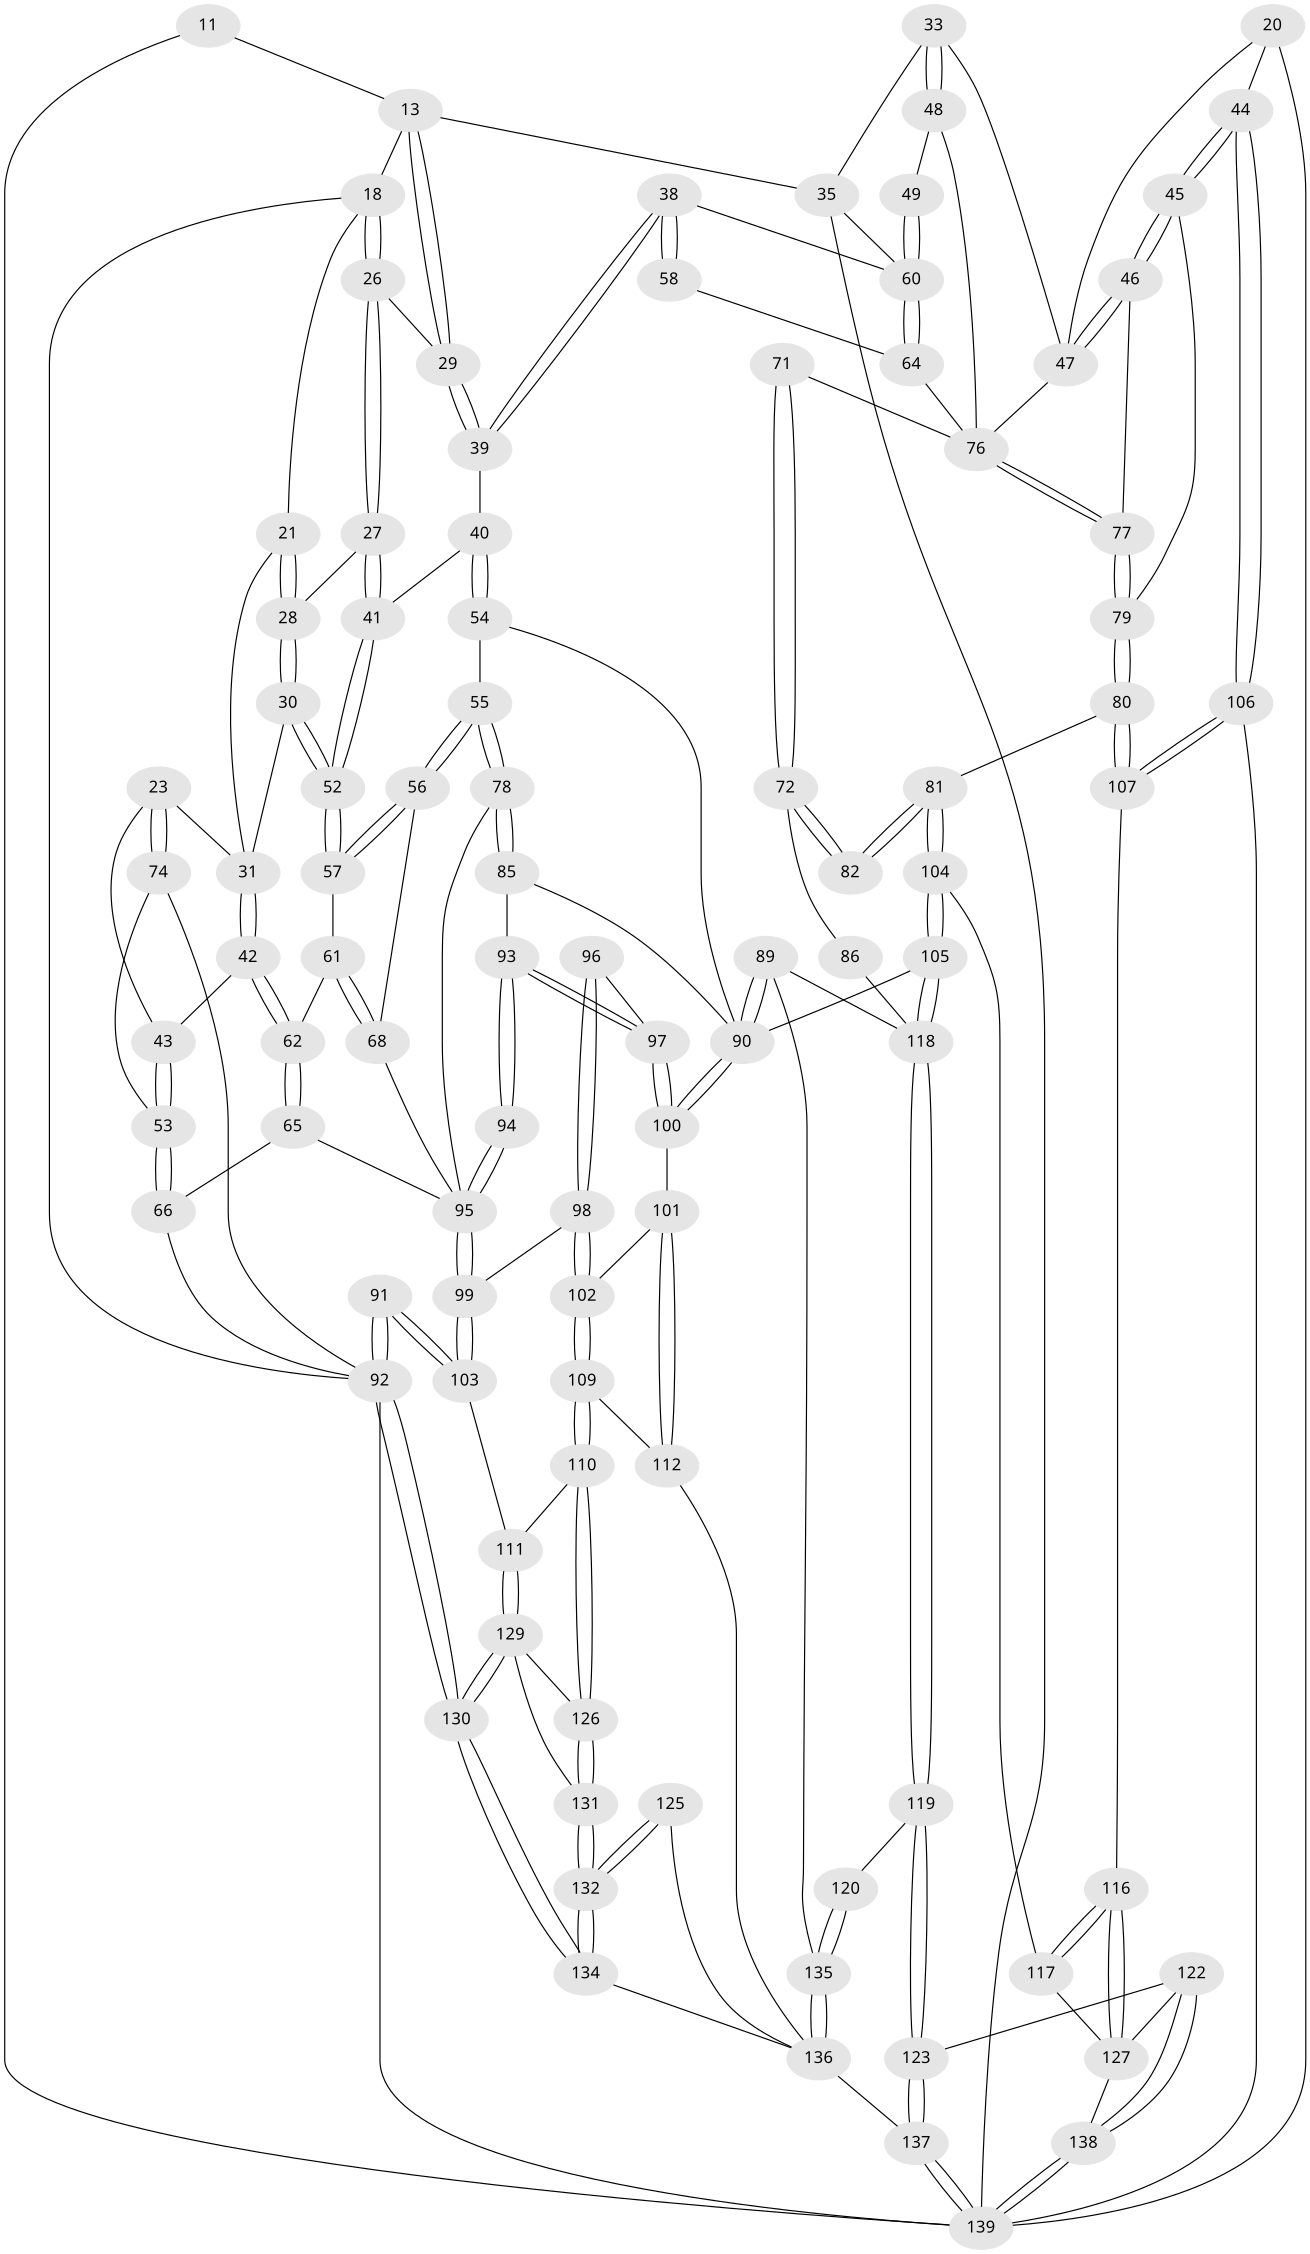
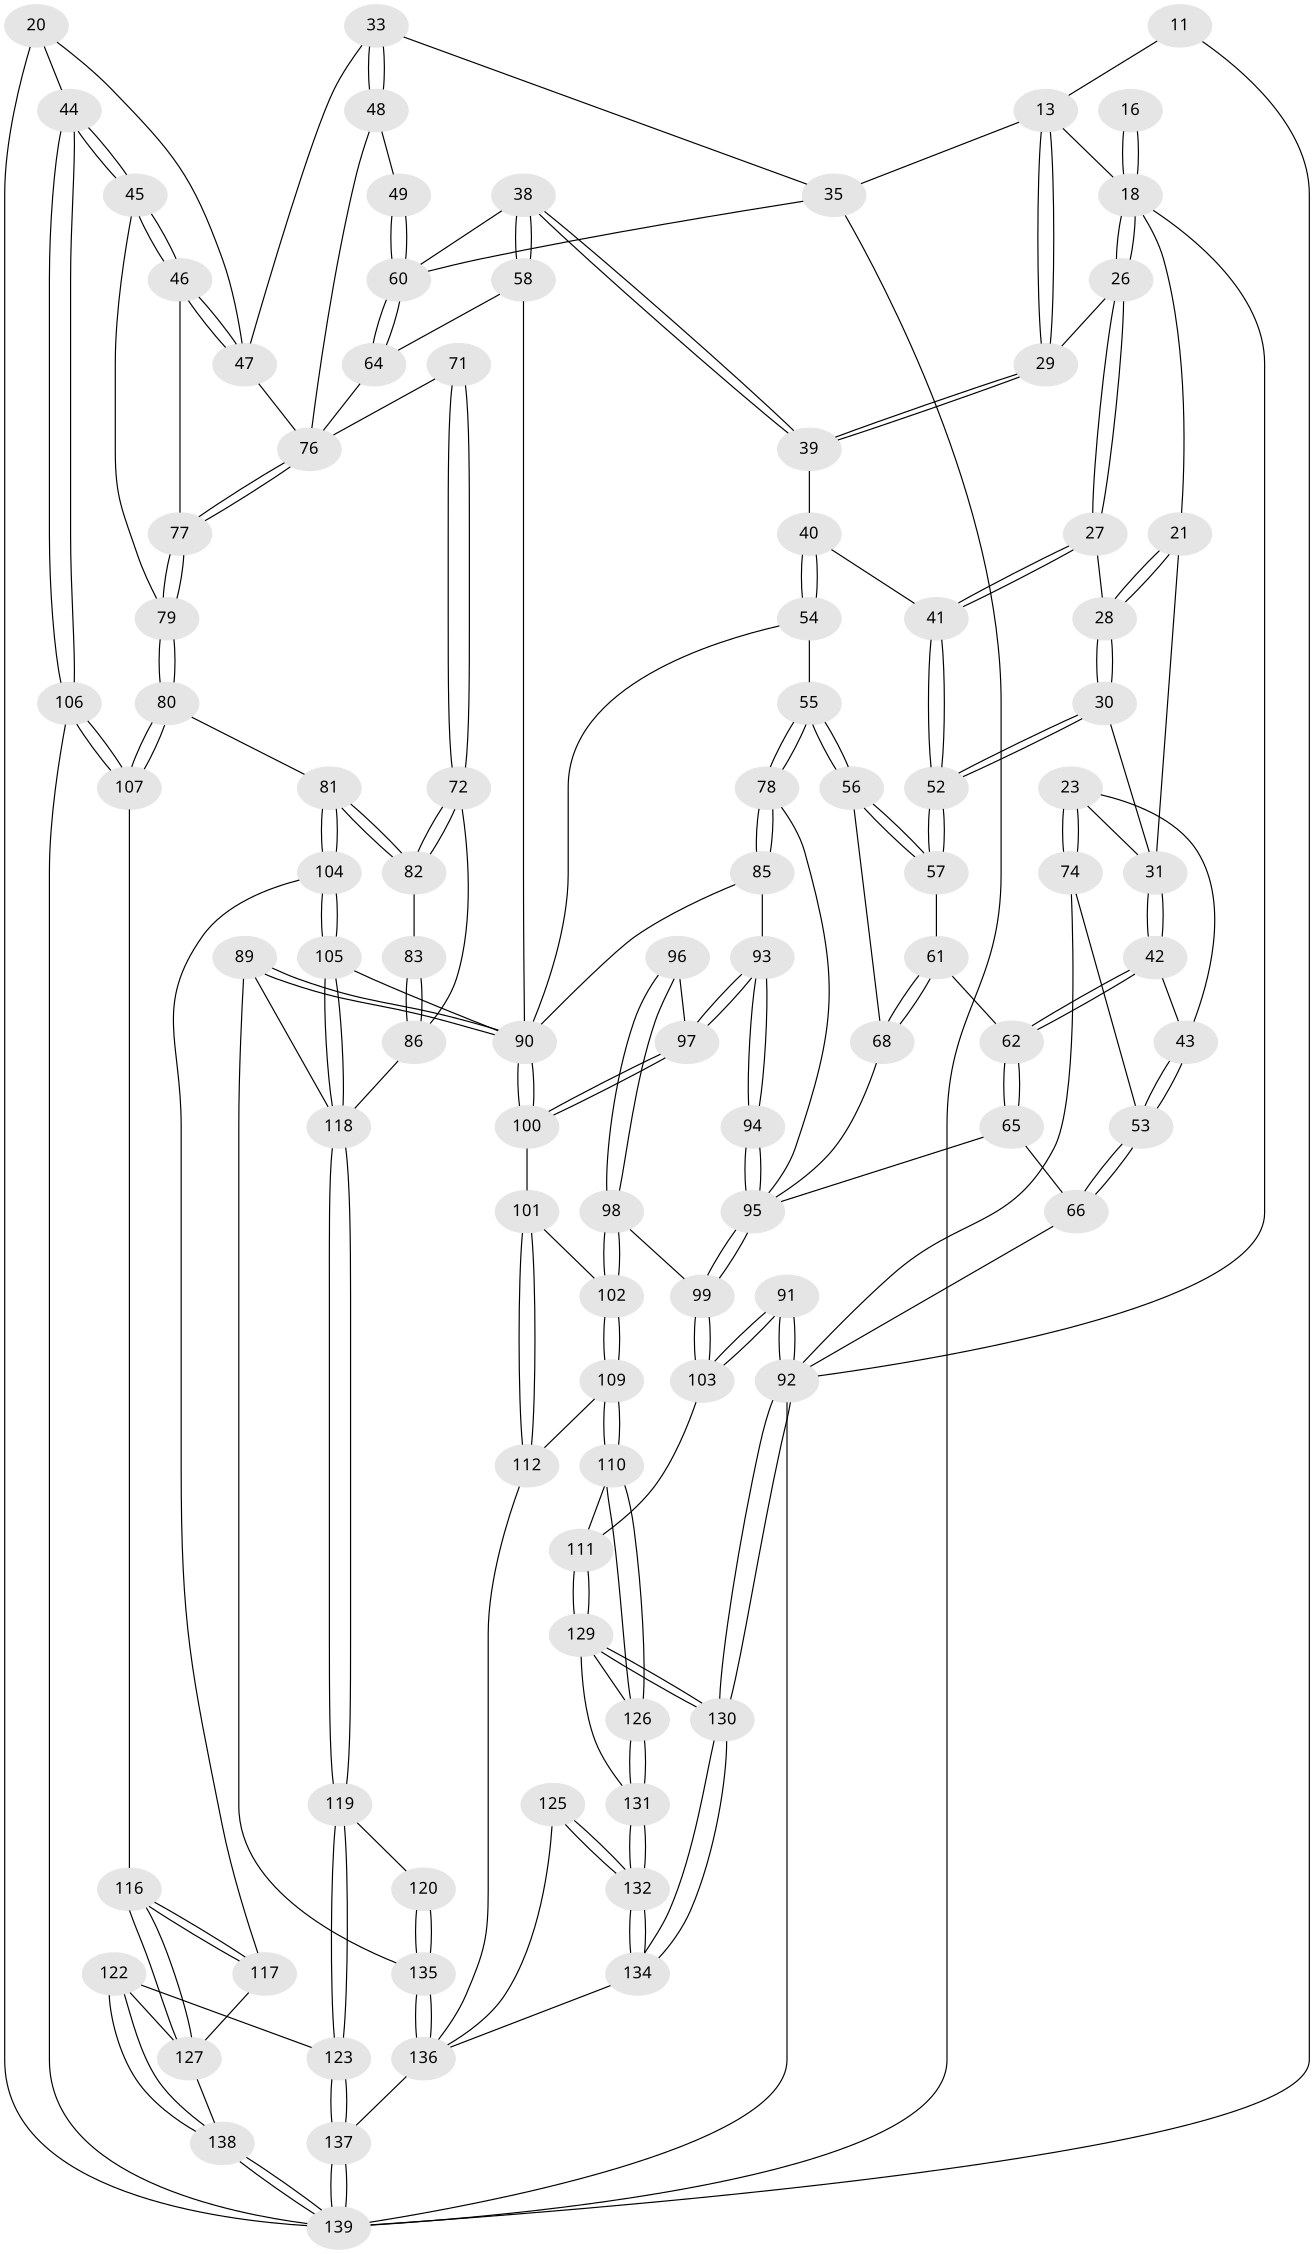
none -> (1131, 111)
none -> (523, 661)
none -> (414, 958)
